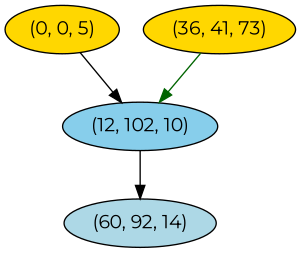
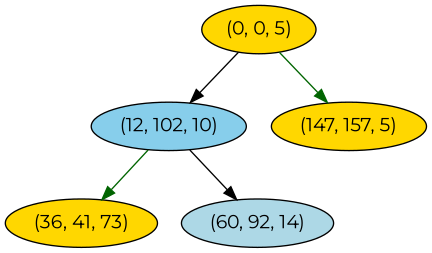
(184, 73) -> (130, 170)
none -> (349, 126)
